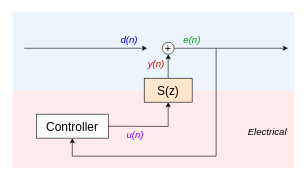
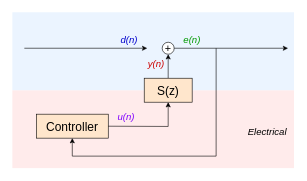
(72, 126) -> (72, 126)
(135, 135) -> (126, 117)
